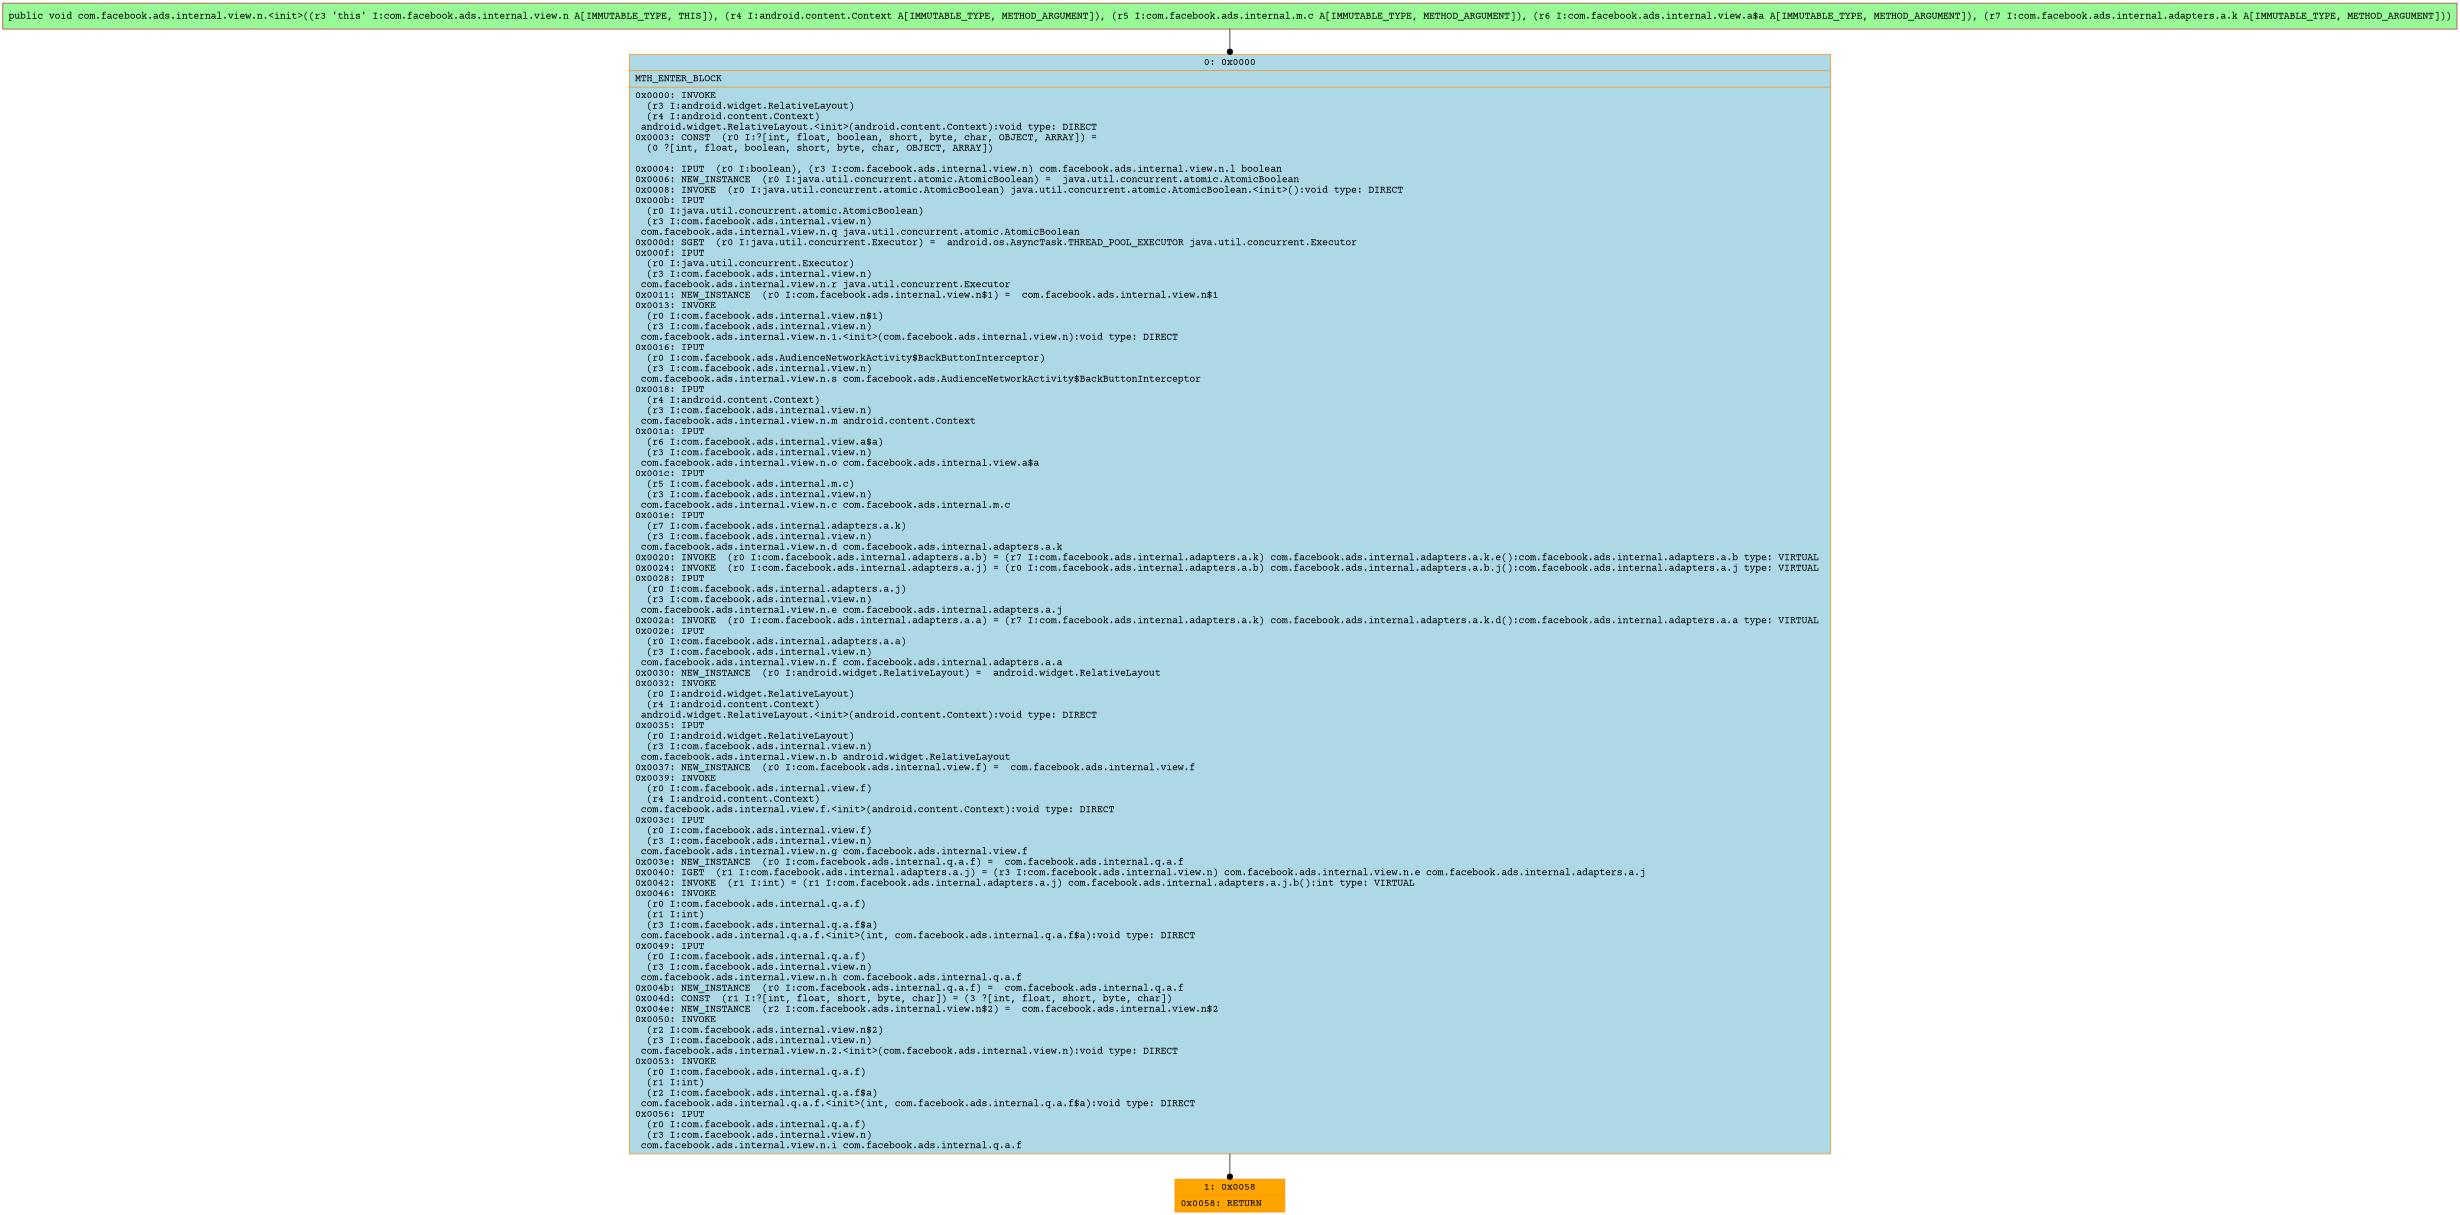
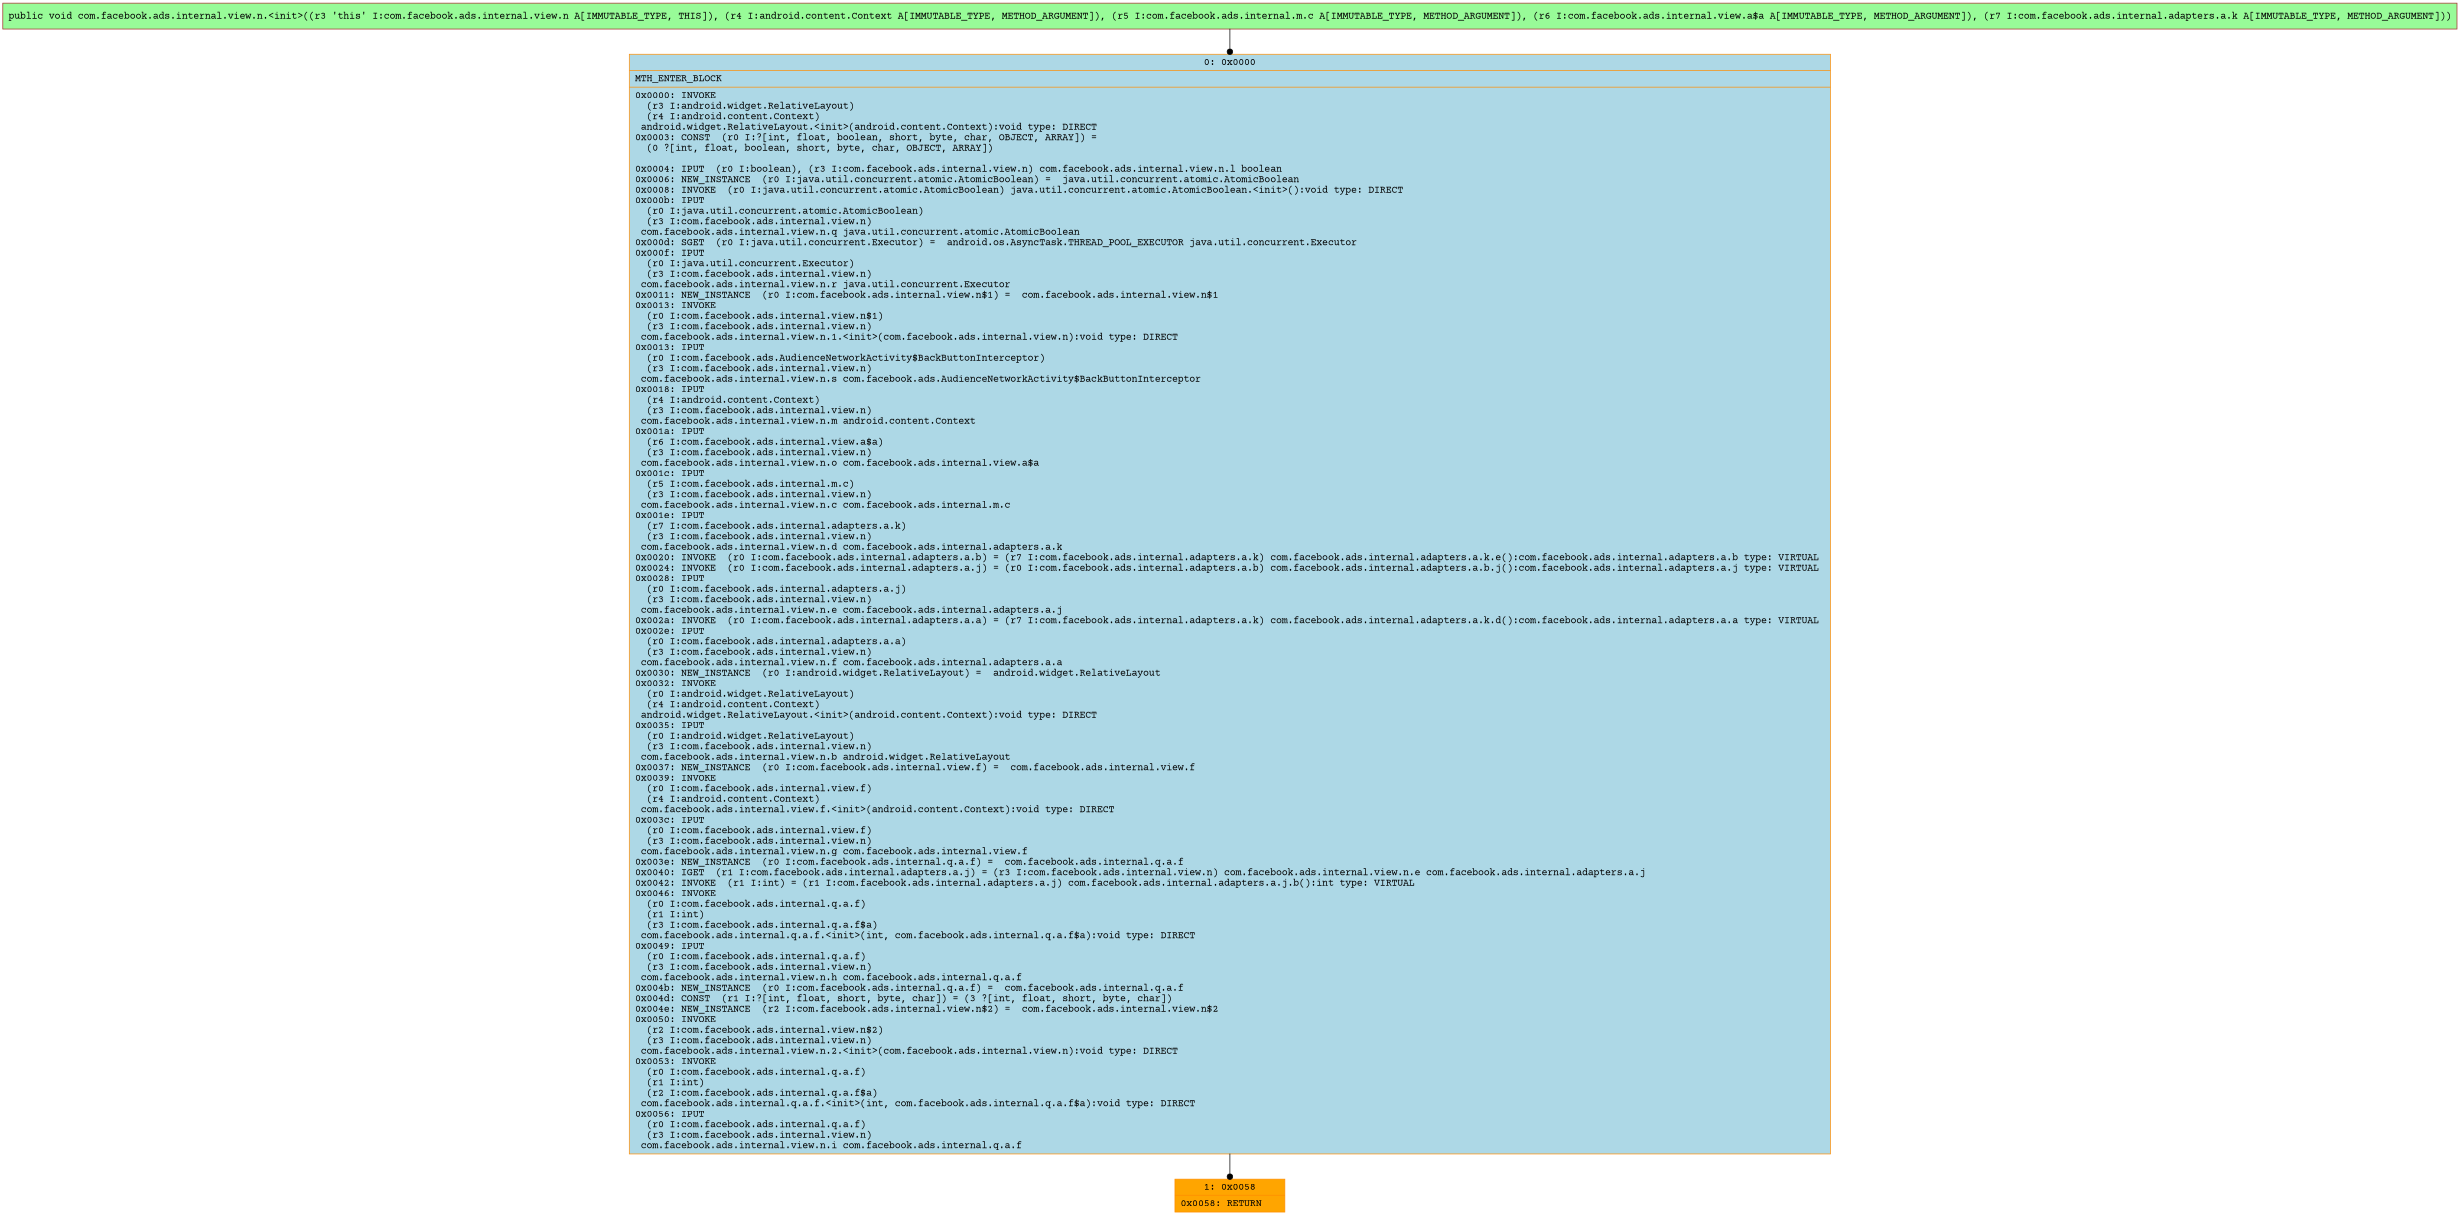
(676, 347) -> (676, 347)
